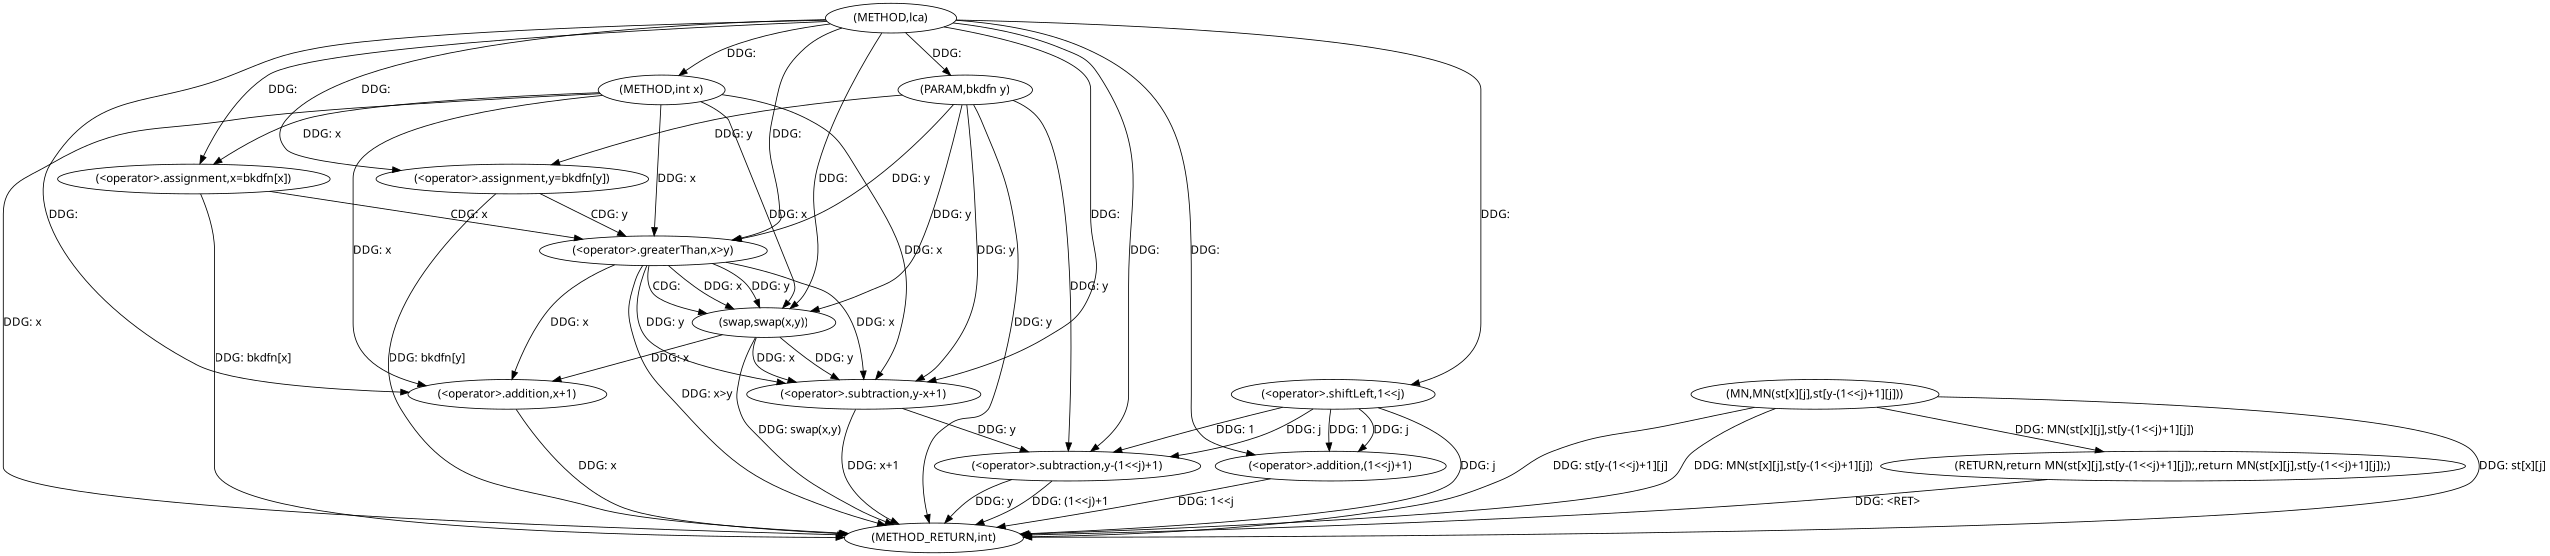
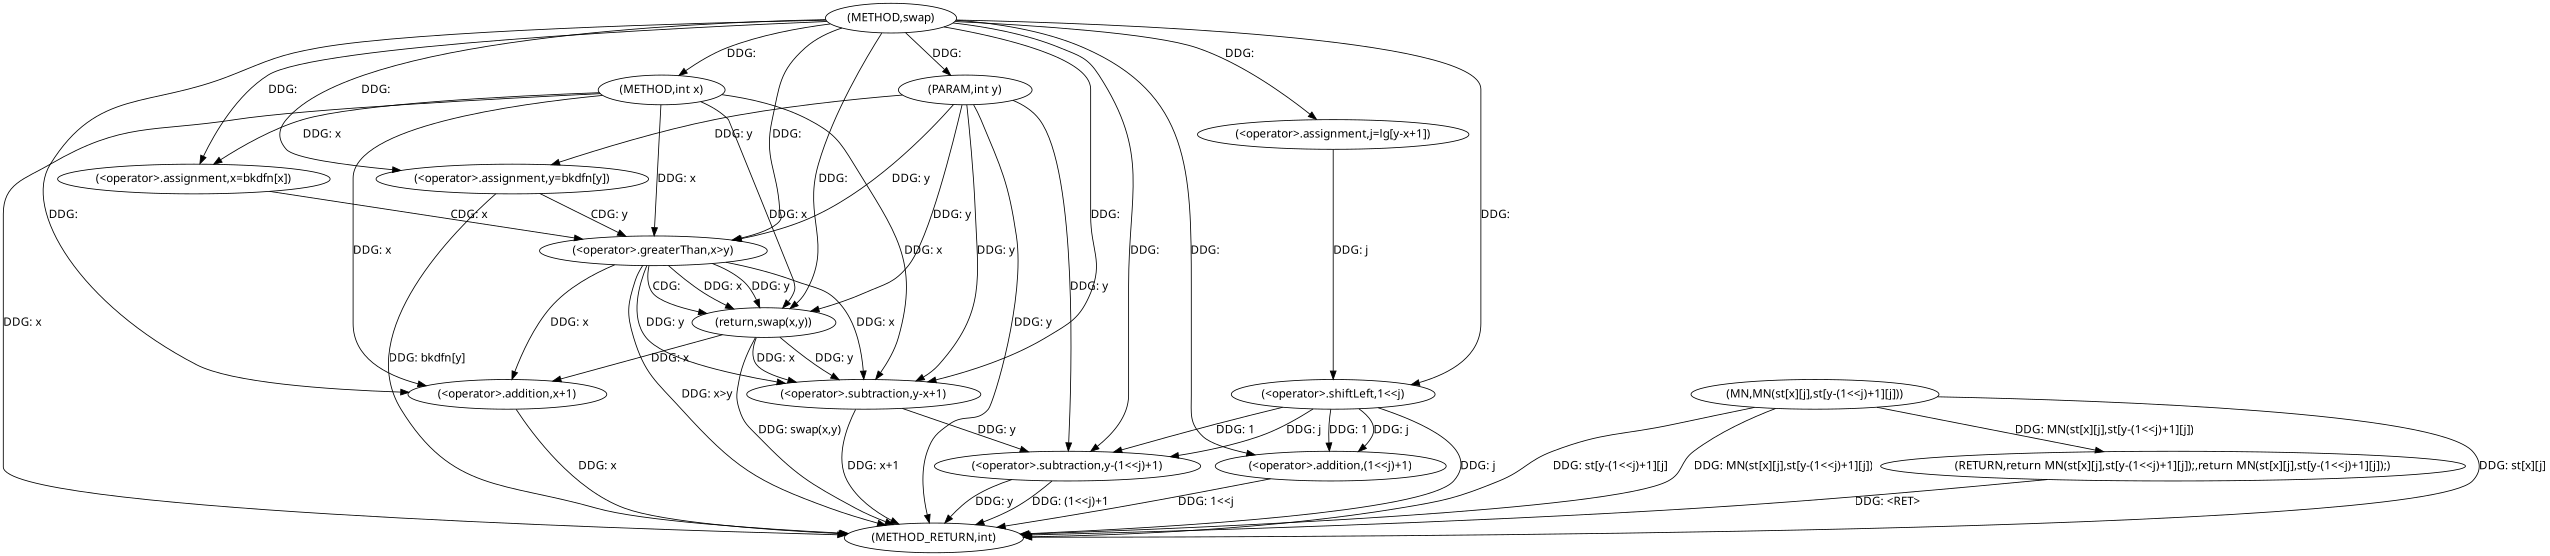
(891, 18) -> (891, 18)
(965, 90) -> (965, 90)
none -> (1333, 134)
(764, 323) -> (764, 323)
(292, 505) -> none
